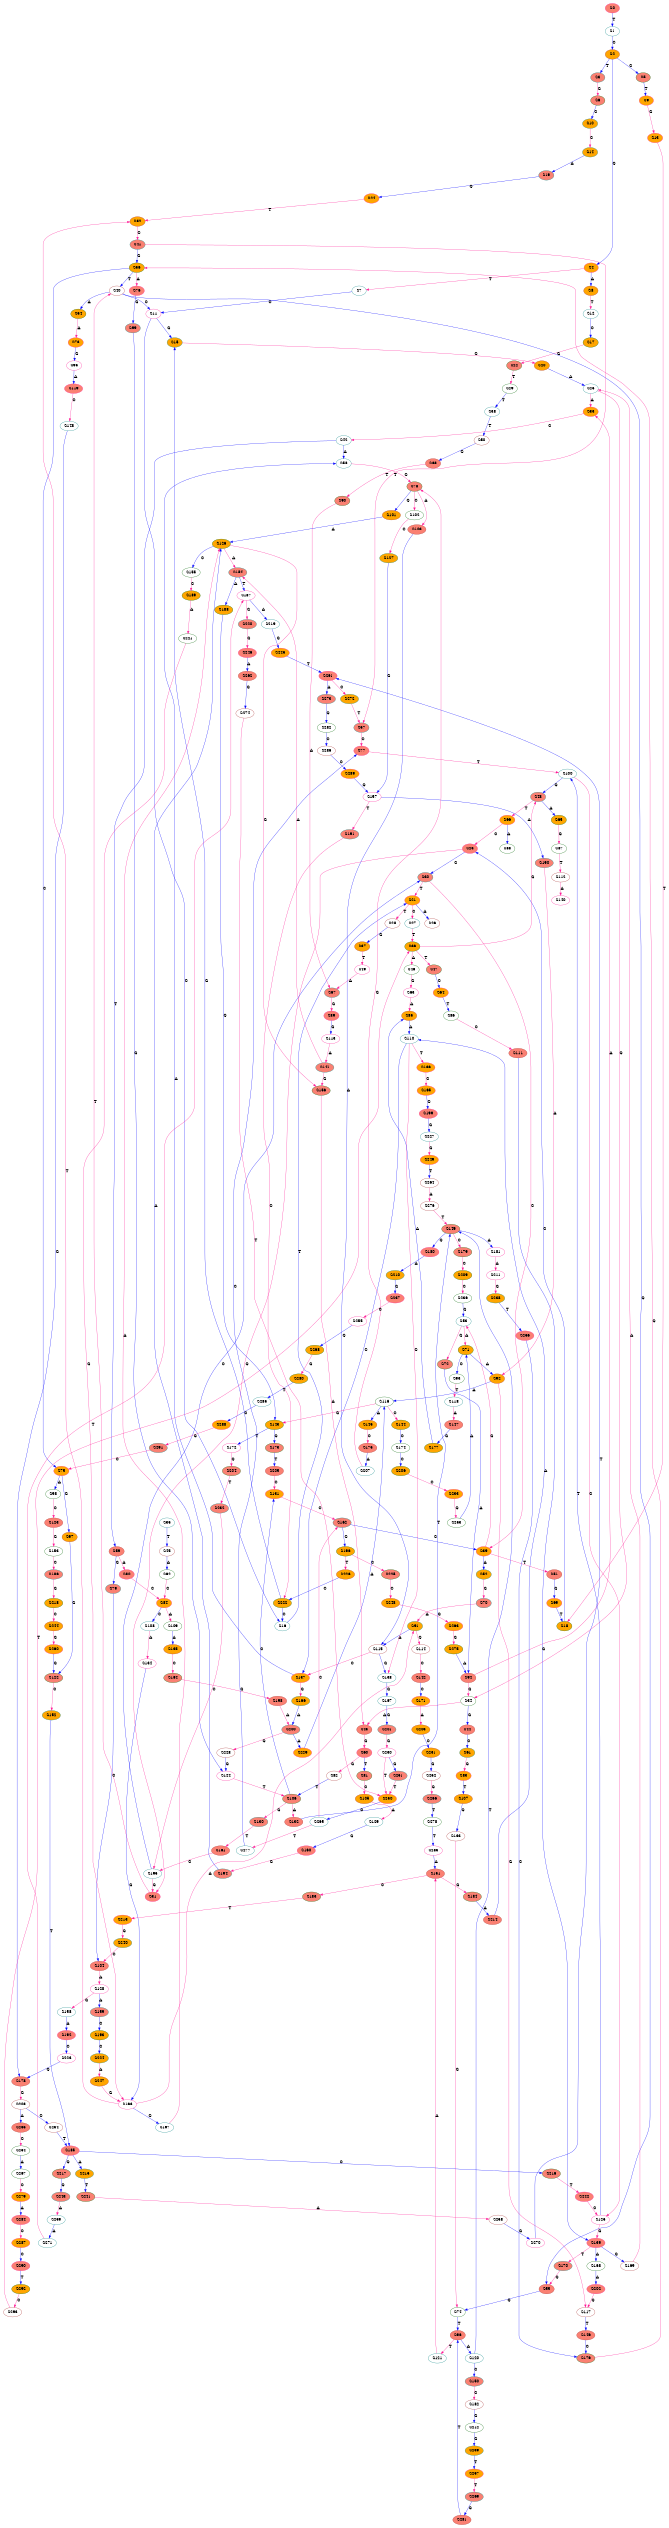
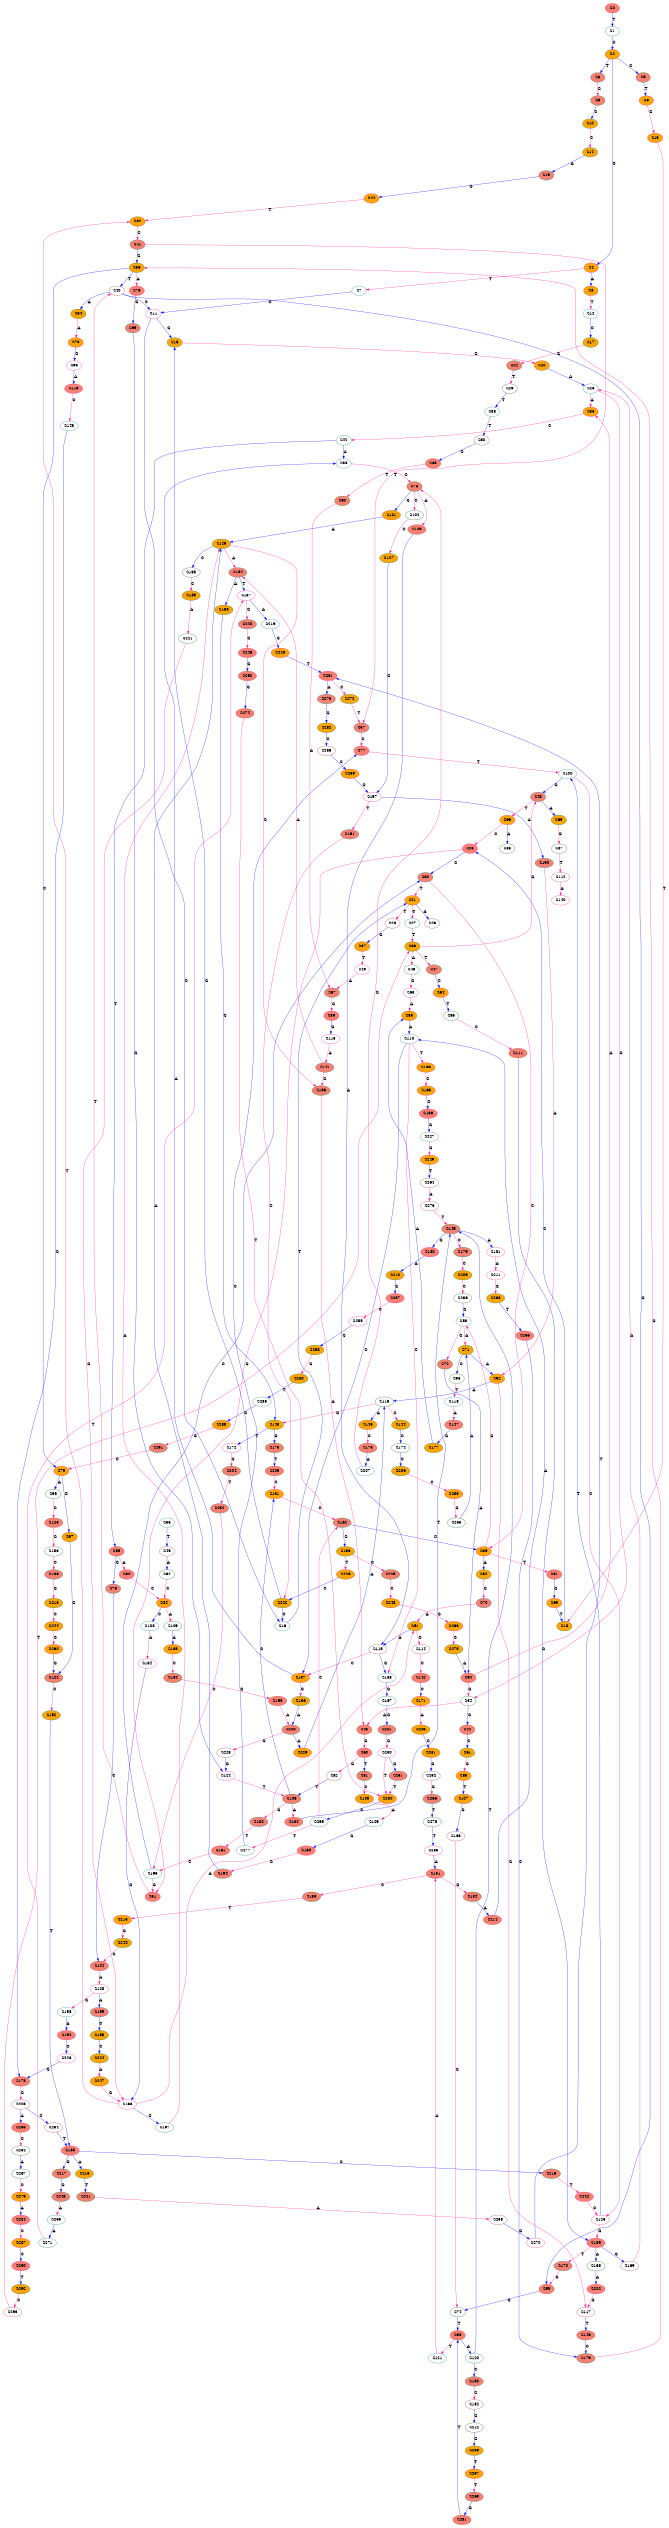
(249, 664) -> (249, 664)
(245, 713) -> (245, 713)
(326, 728) -> (326, 728)
